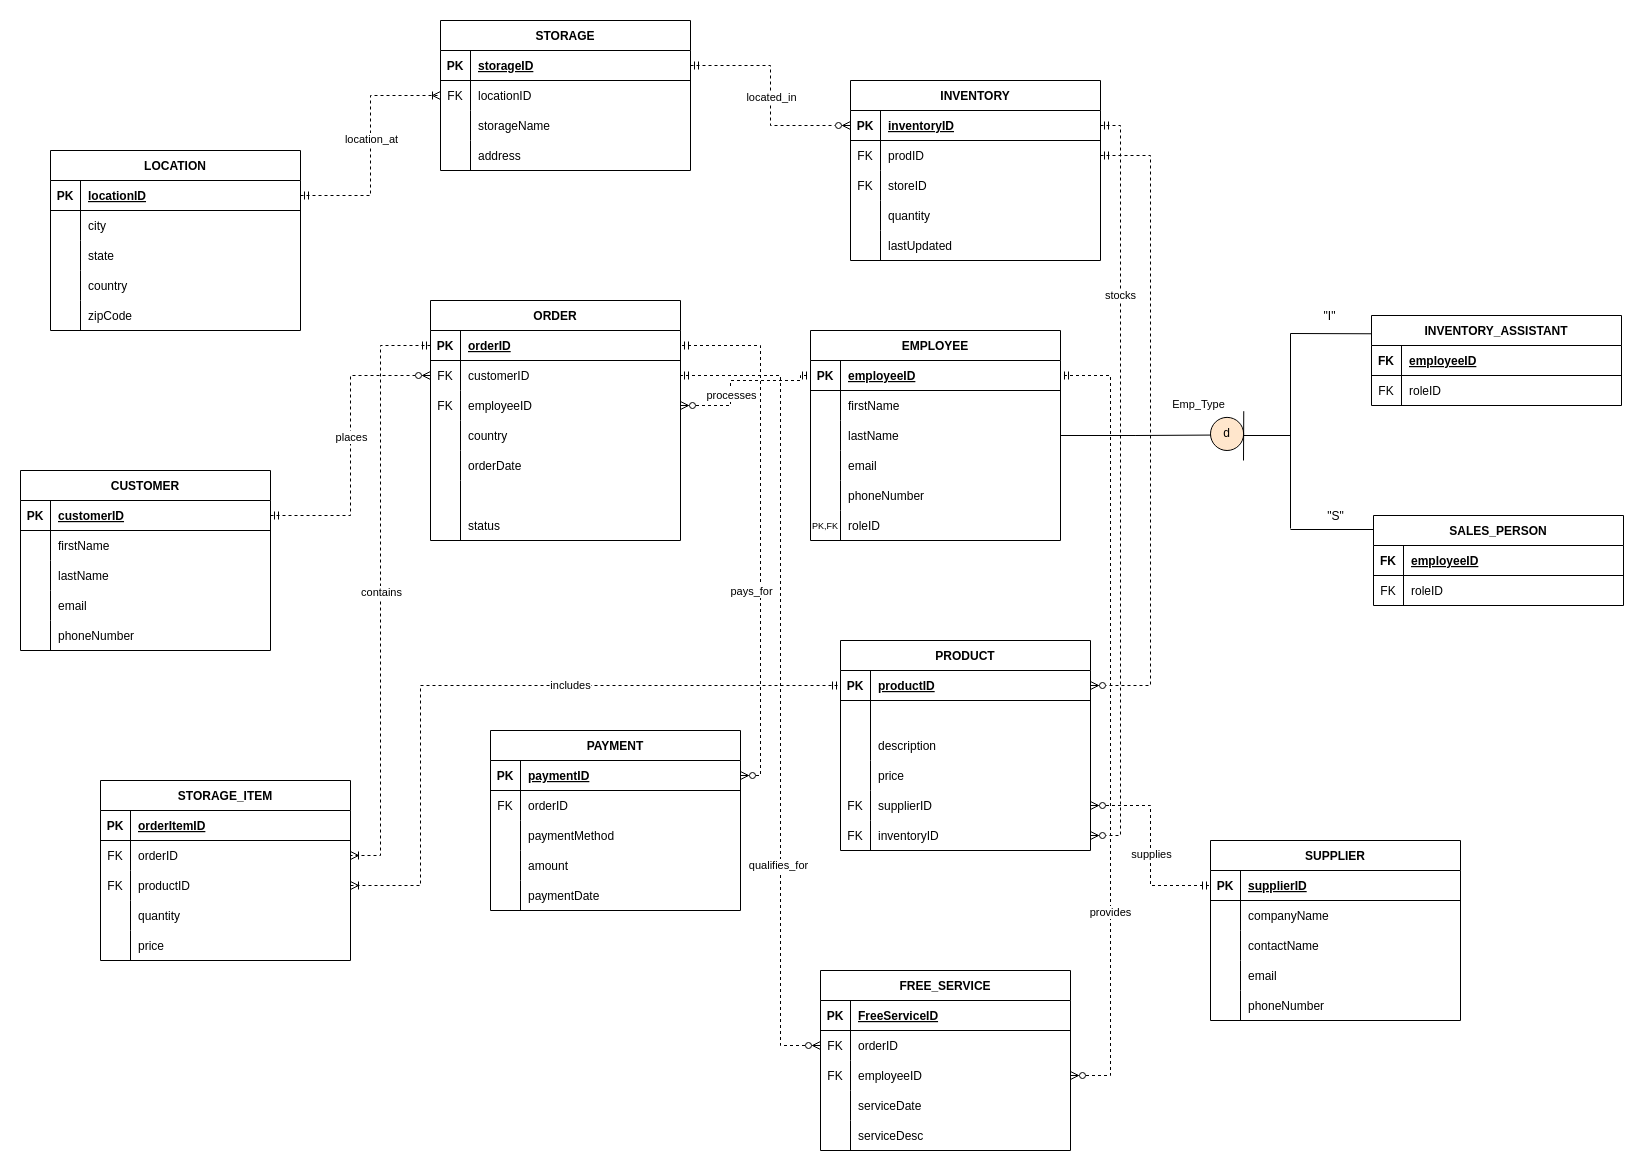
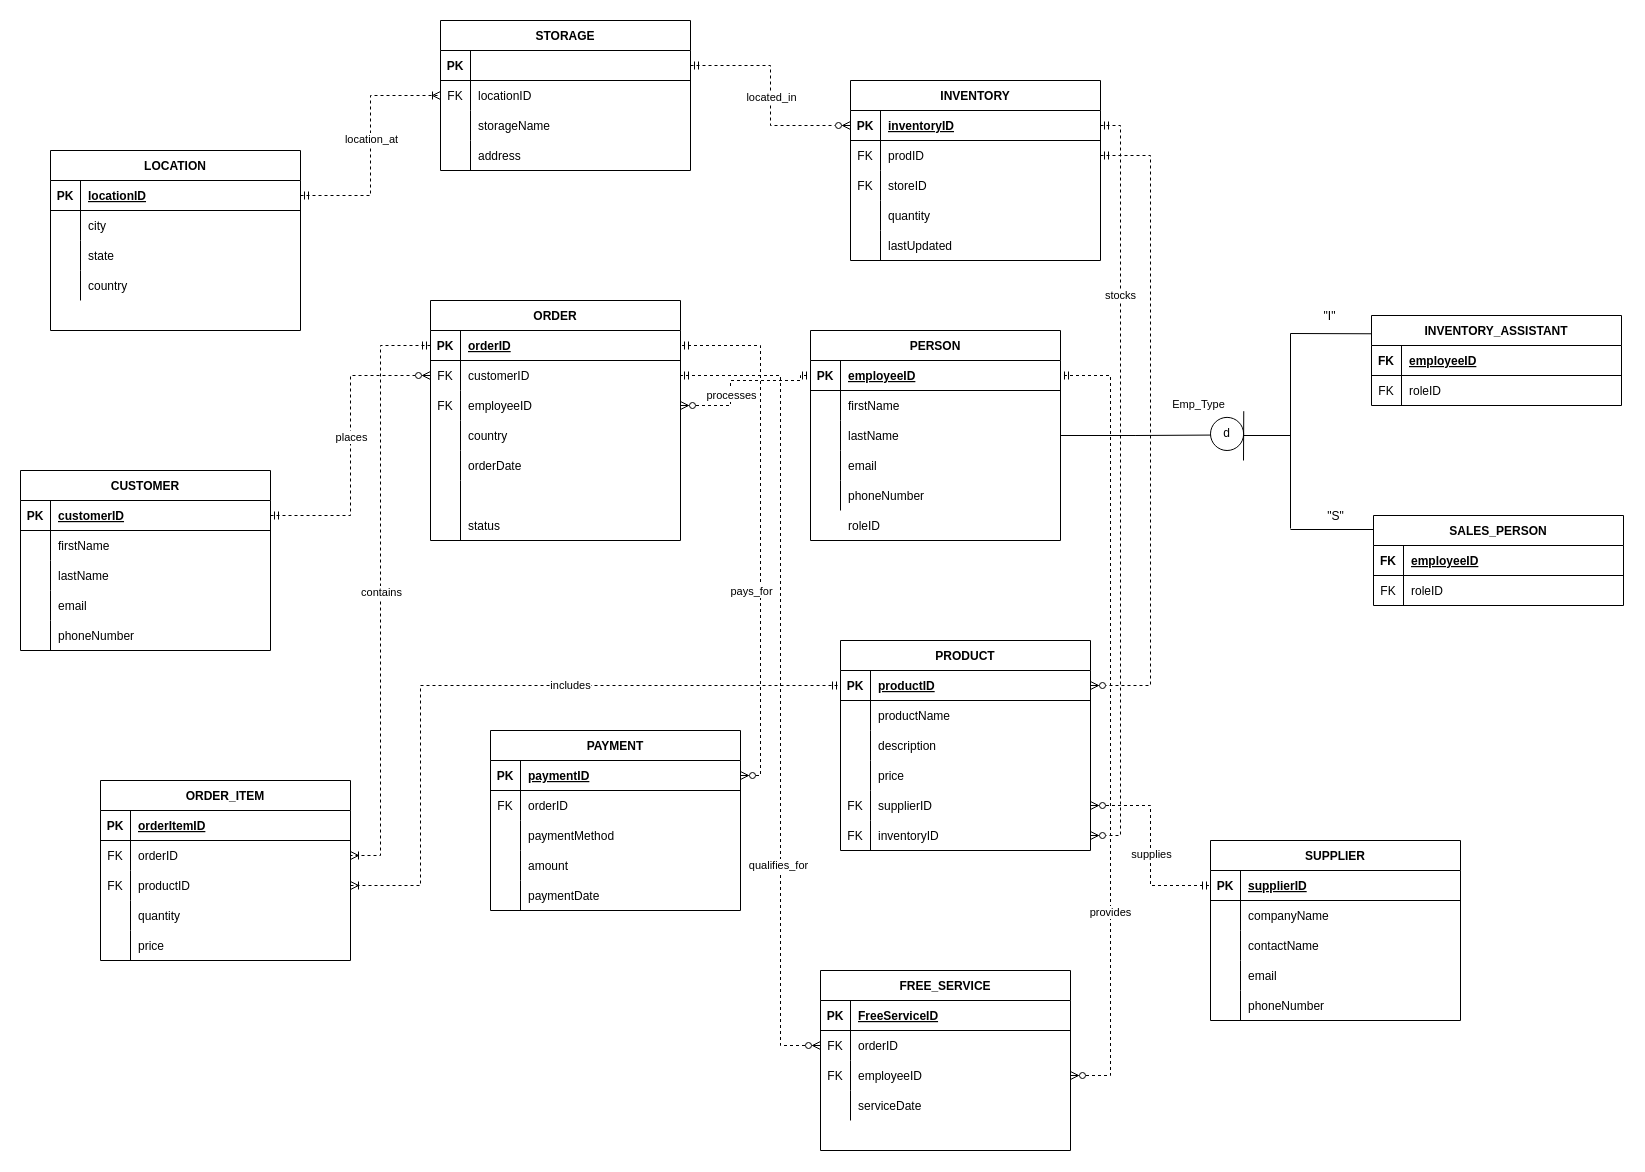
(581, 66) -> none
(191, 316) -> none
(935, 346) -> (935, 346)
(1227, 434) -> (1227, 434)
(826, 526) -> none
none -> (981, 716)
(225, 796) -> (225, 796)
(961, 1136) -> none
